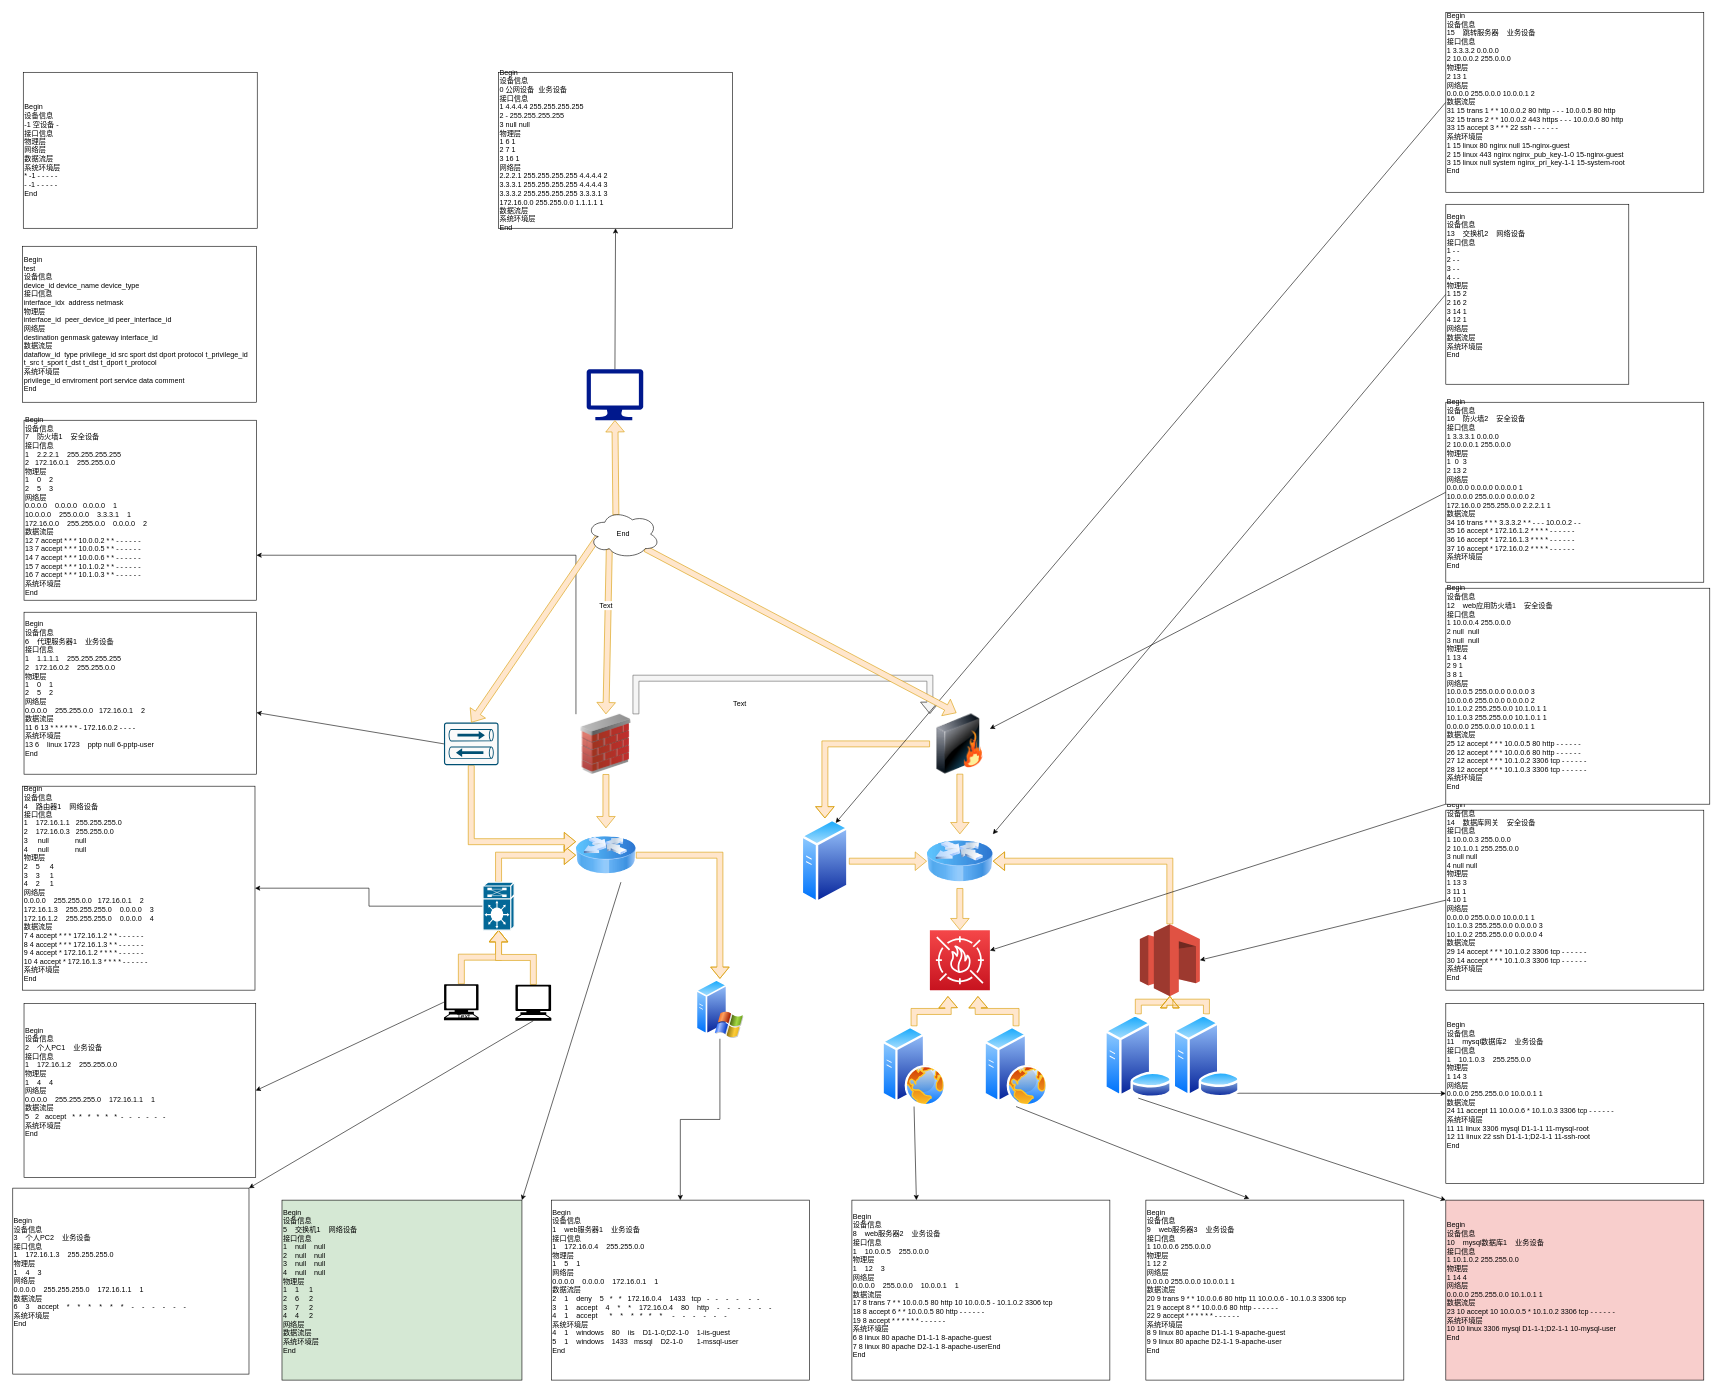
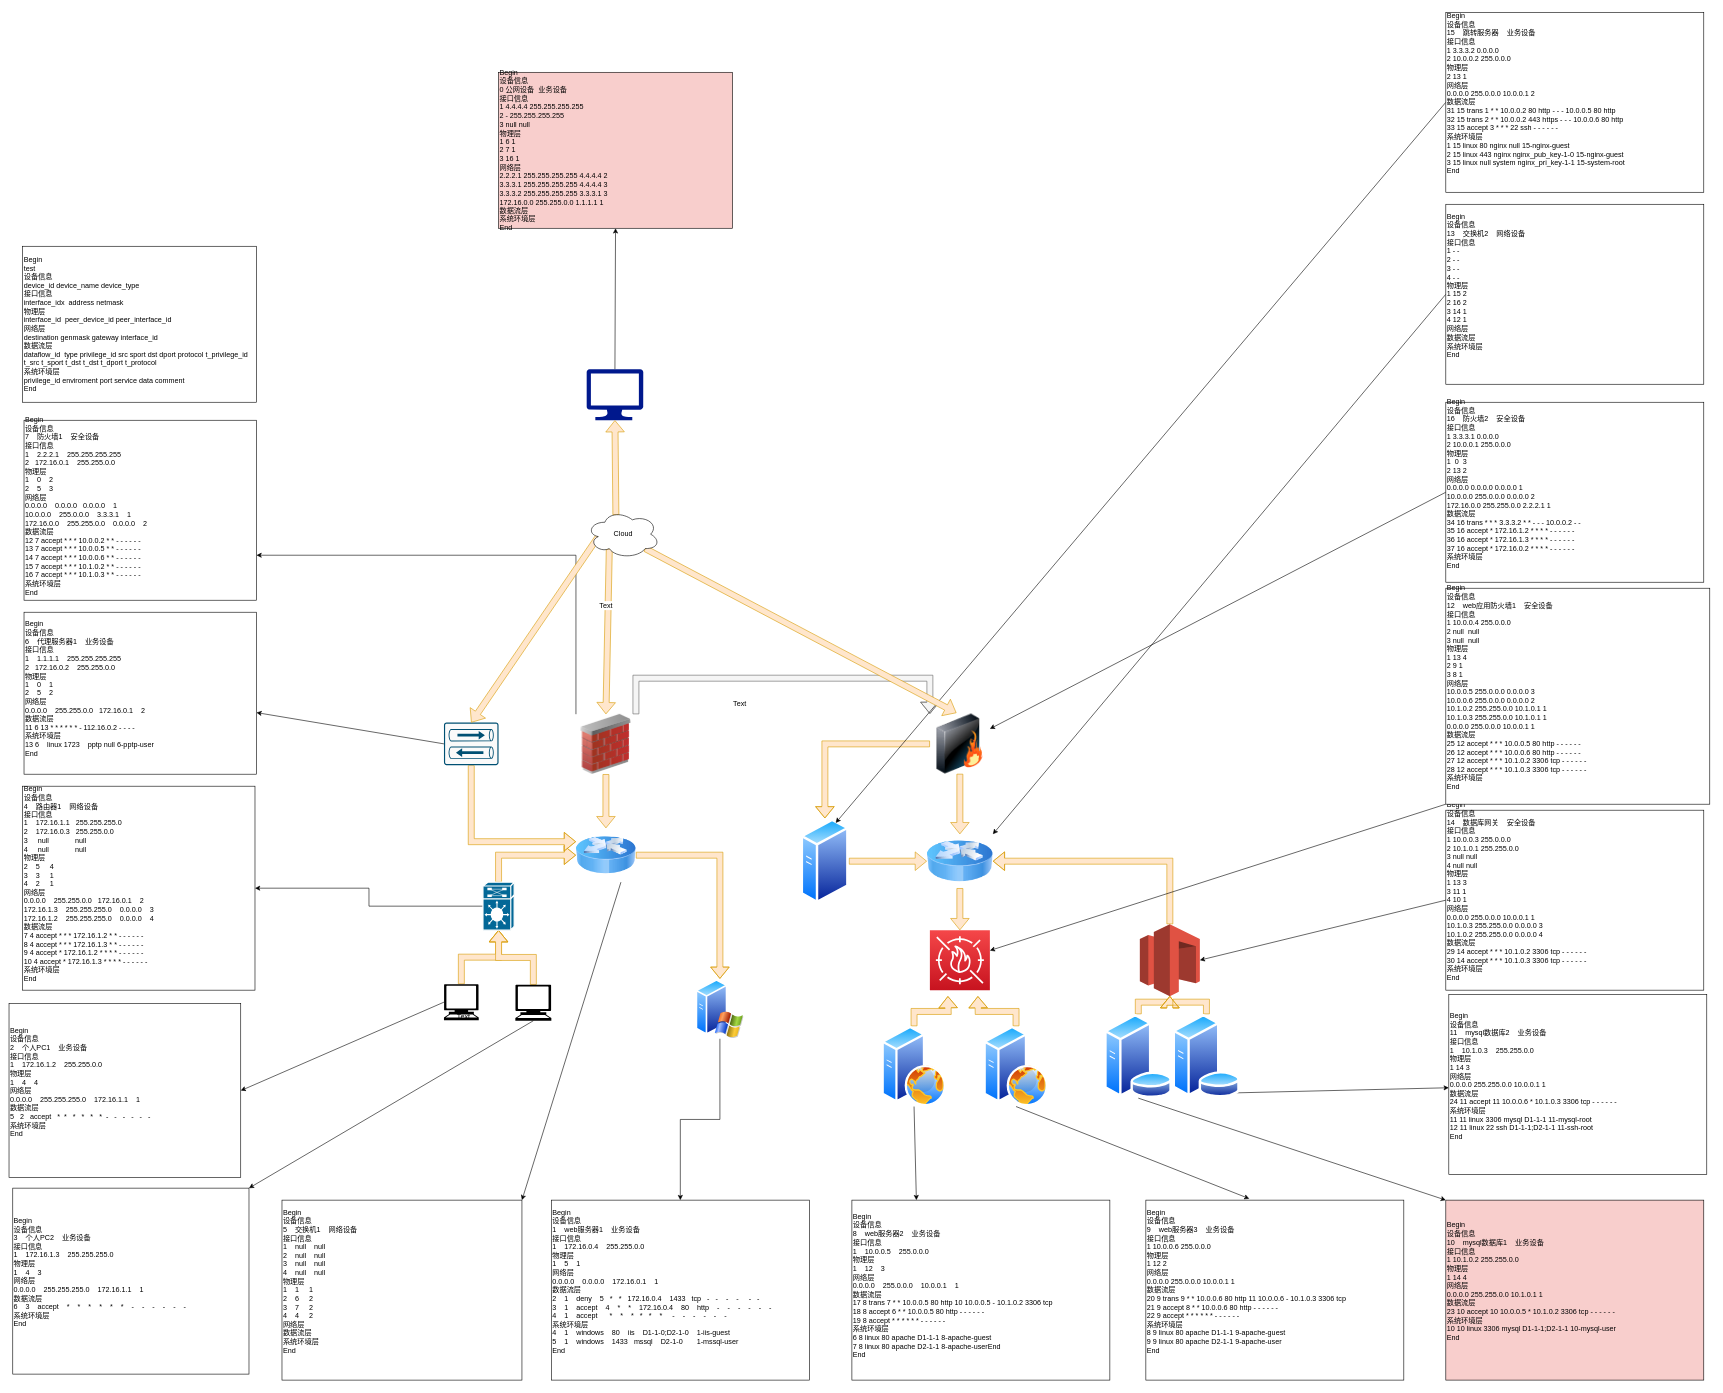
(140, 150) -> none
(615, 150) -> (615, 150)
(1537, 294) -> (1575, 294)
(623, 534) -> (623, 534)
(104, 693) -> (104, 693)
(140, 1091) -> (125, 1091)
(1575, 1094) -> (1578, 1085)
(402, 1290) -> (402, 1290)
